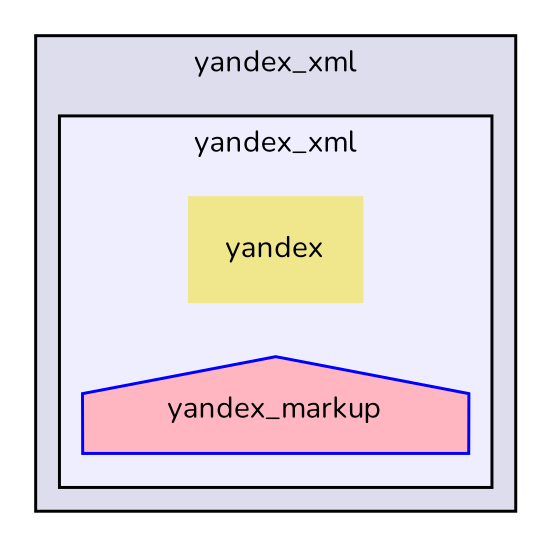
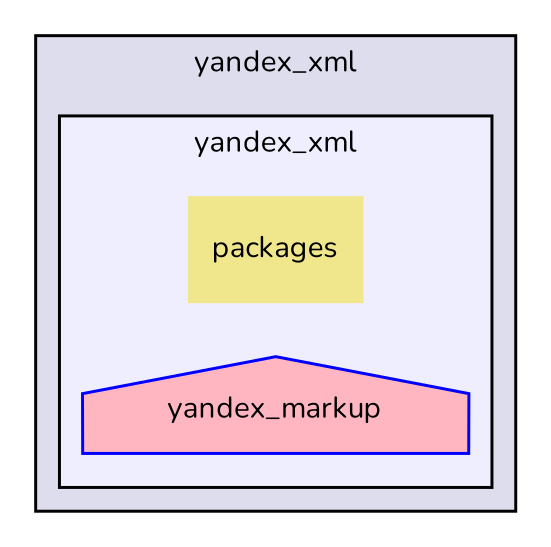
(276, 250) -> (276, 250)
